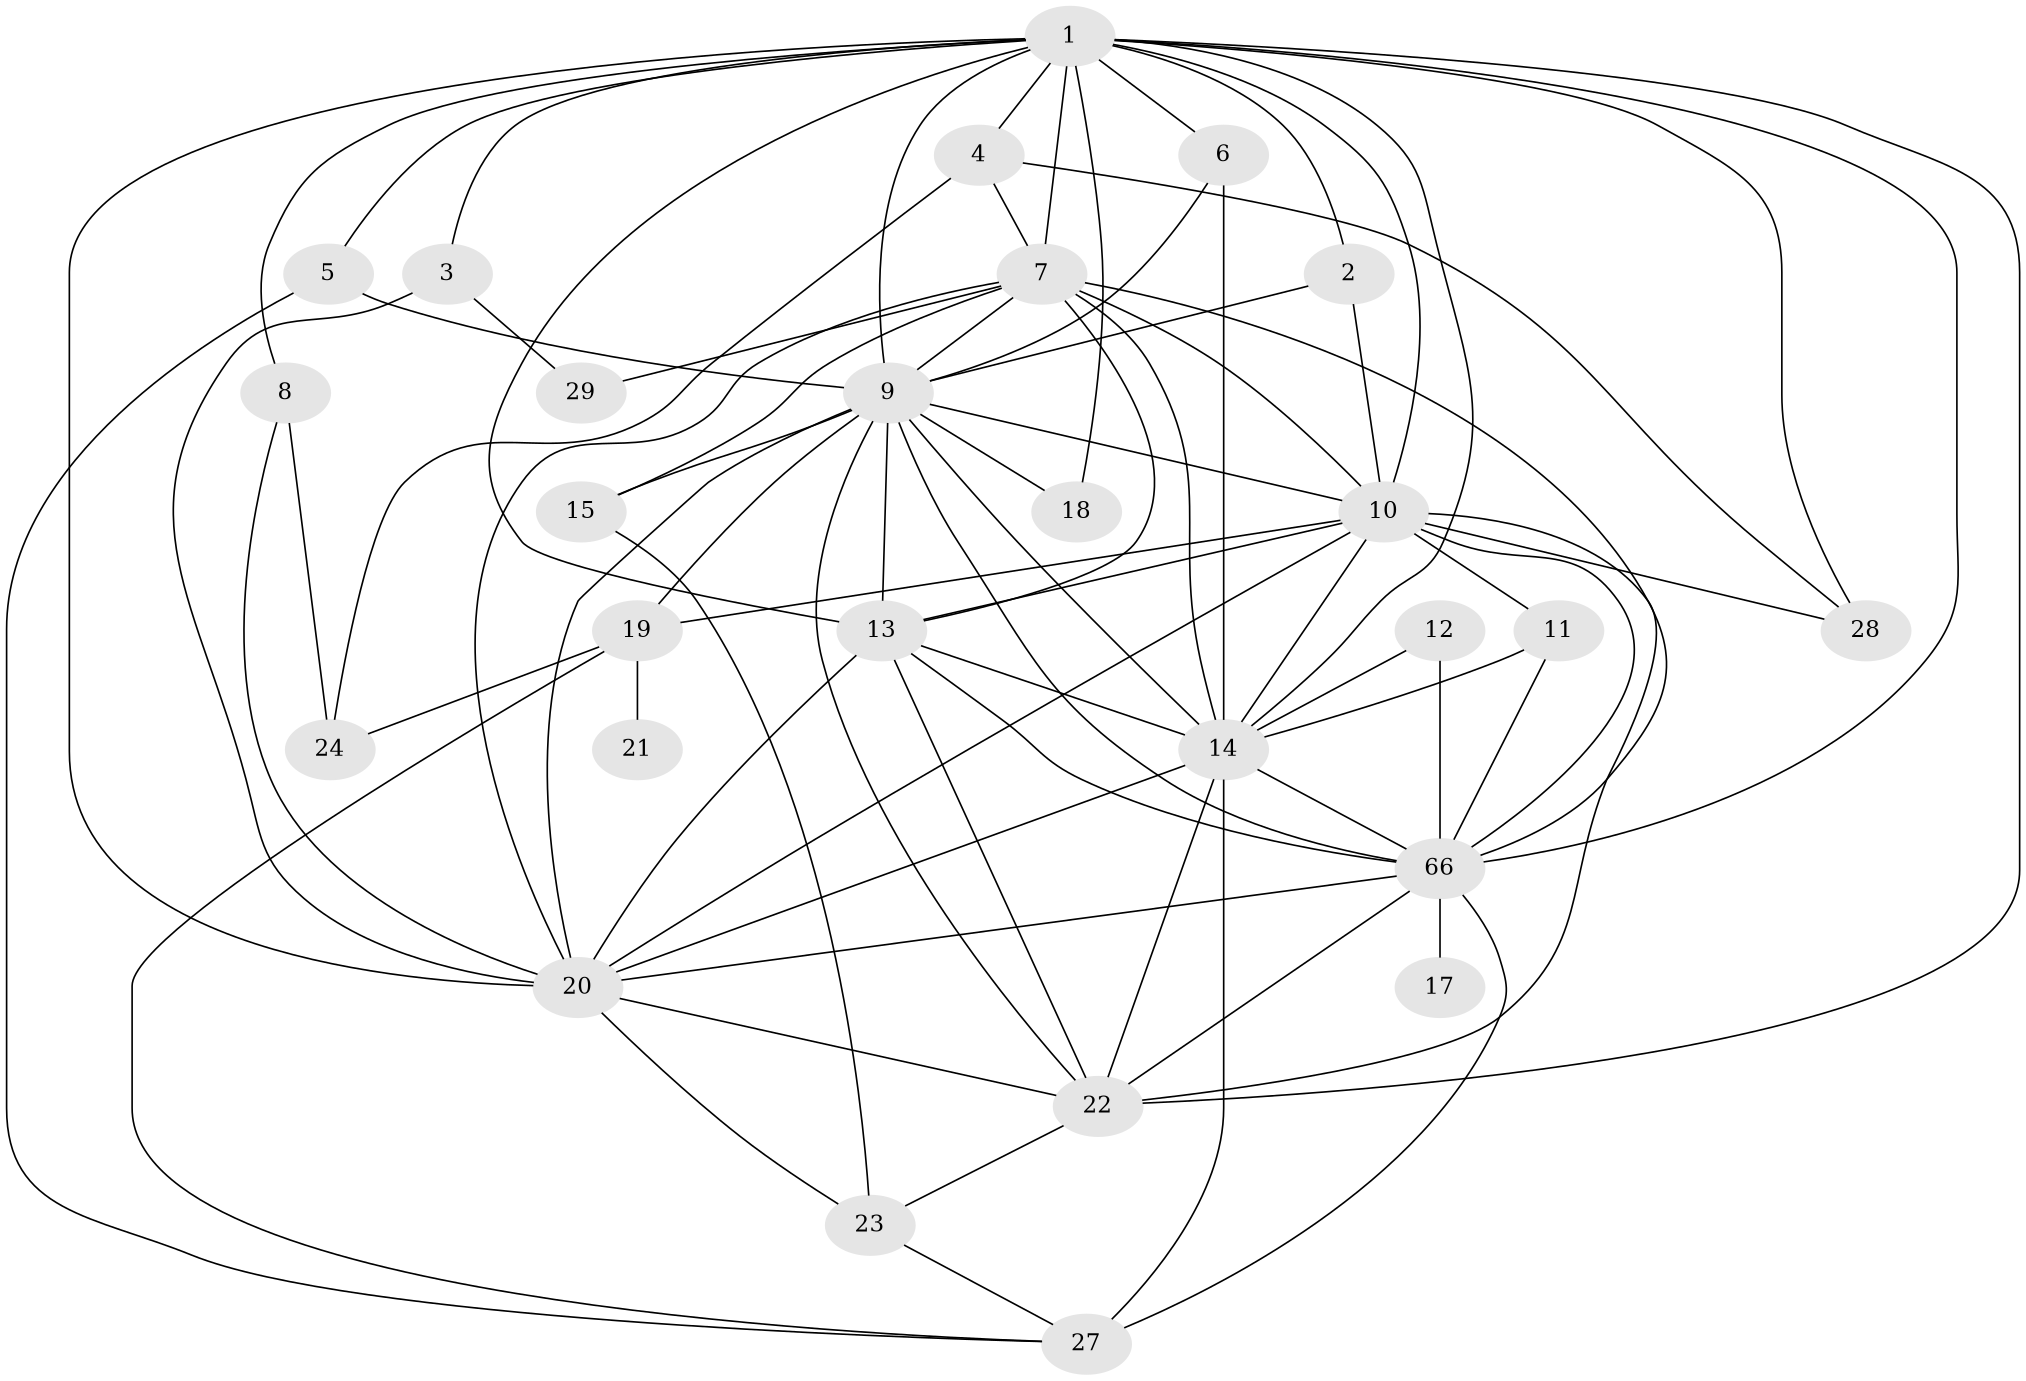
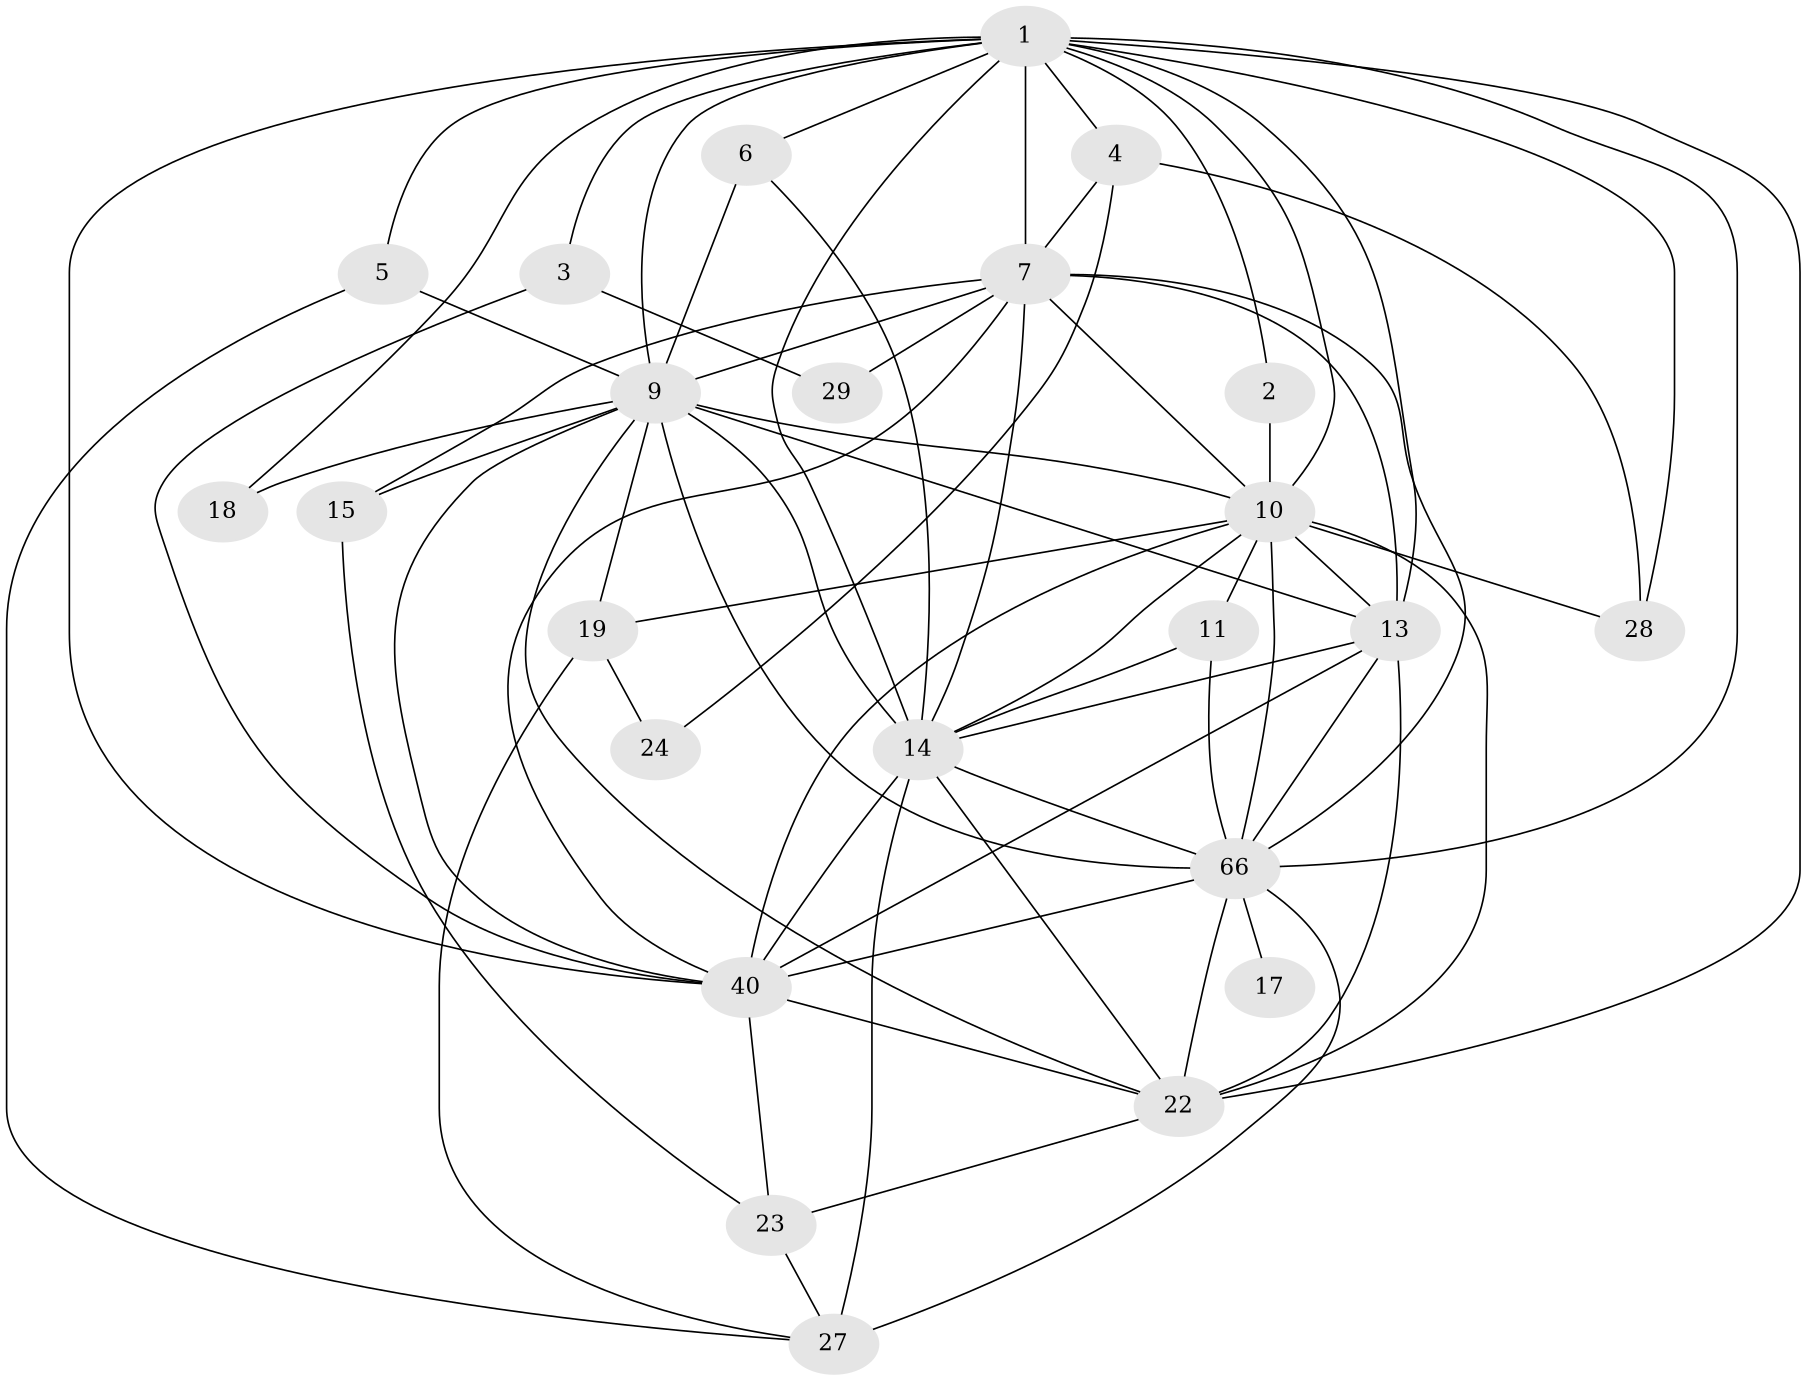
(1138, 329) -> none
(286, 393) -> none
(1440, 631) -> none
(637, 750) -> none
(578, 988) -> (746, 988)
